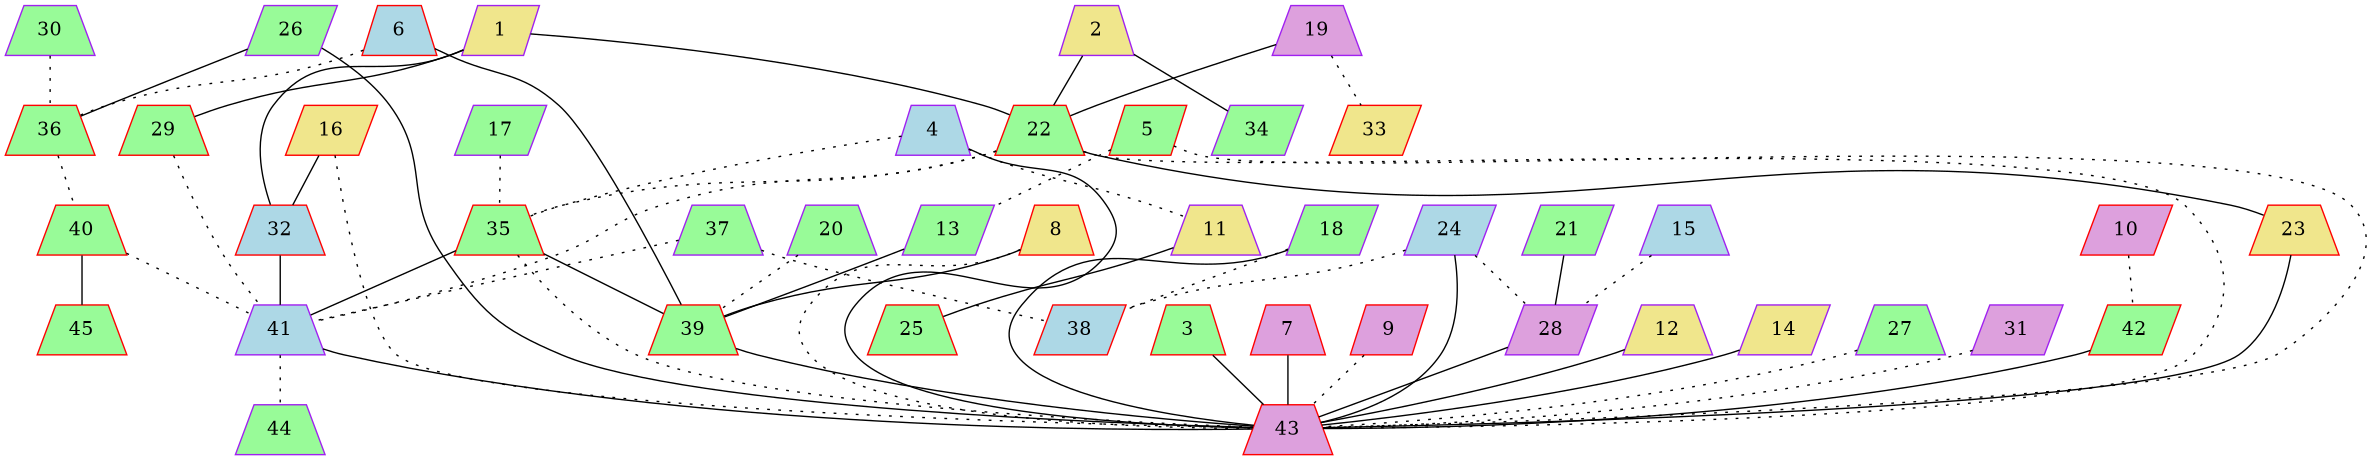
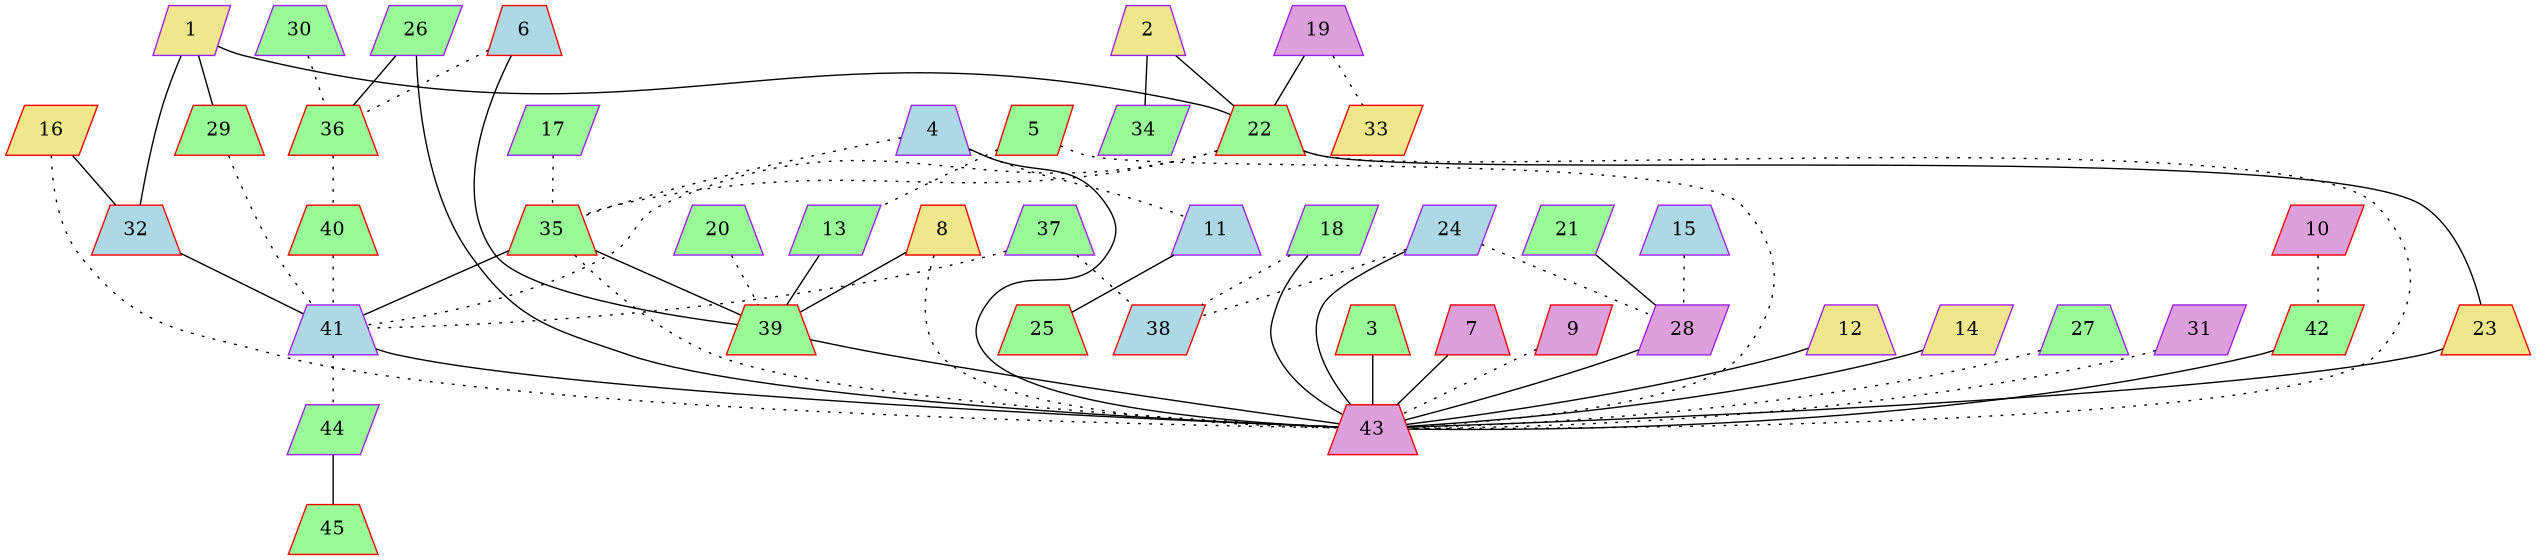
(1216, 230) -> (1216, 230)
(82, 280) -> (333, 480)
(280, 430) -> (333, 430)
